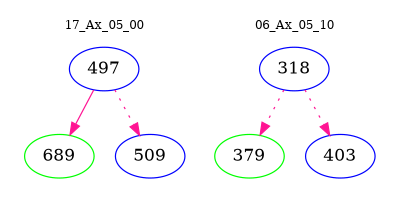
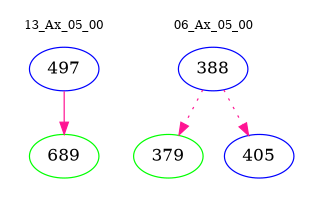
(105, 26) -> (64, 26)
(295, 26) -> (214, 26)
(294, 69) -> (213, 69)
(150, 156) -> none
(340, 156) -> (259, 156)
